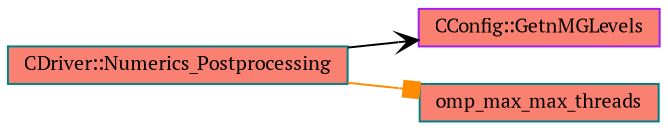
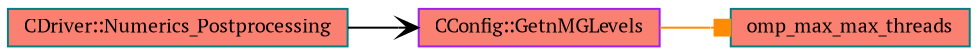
(374, 86) -> (685, 28)
